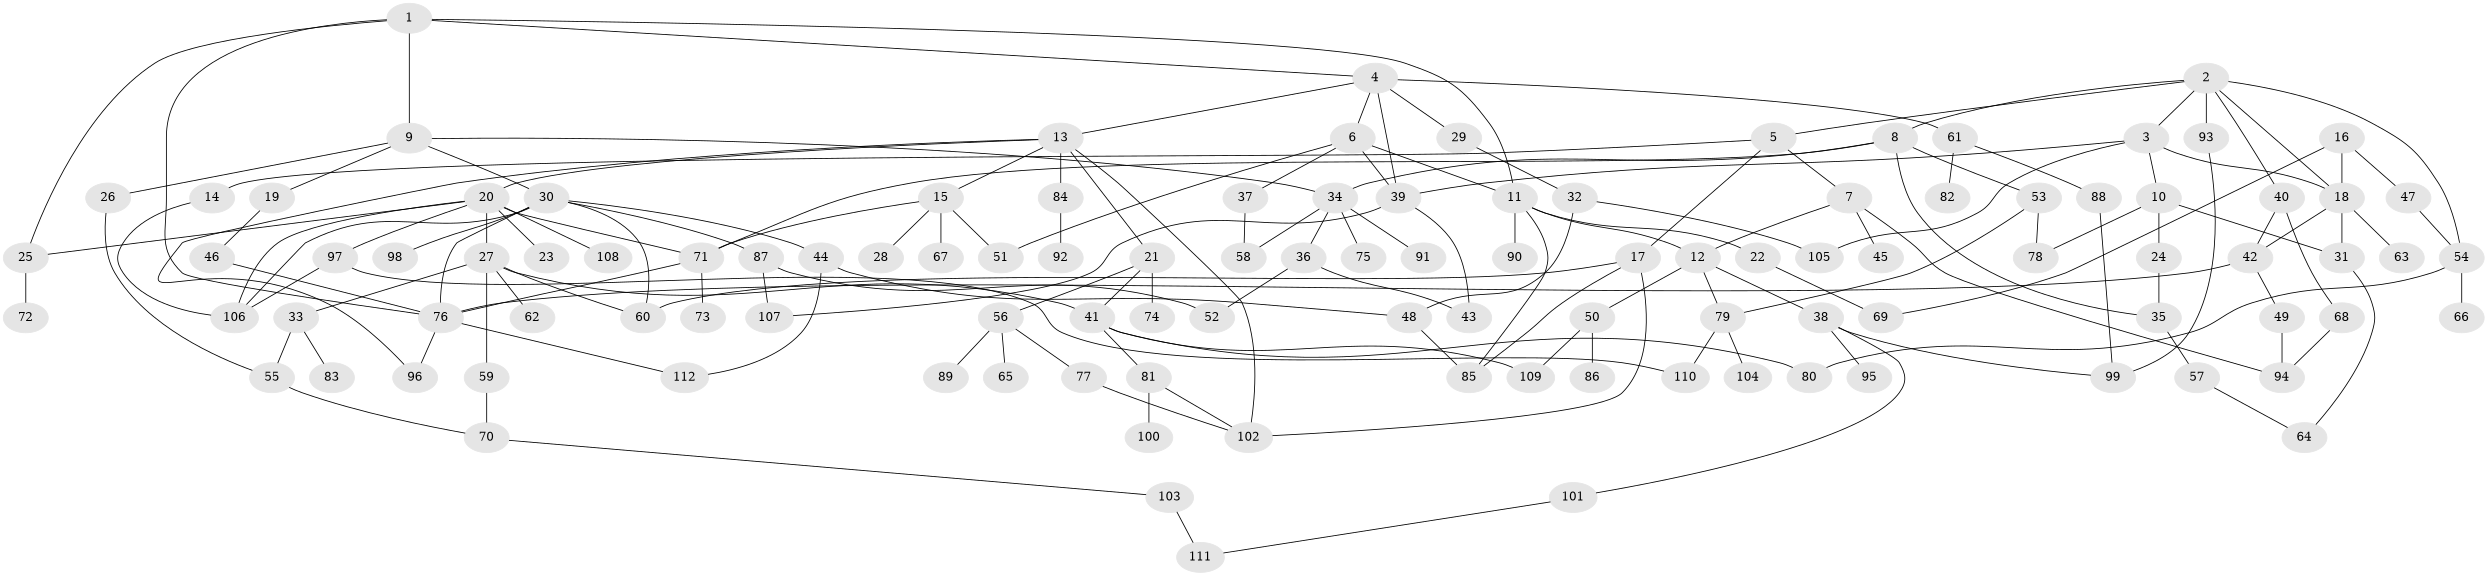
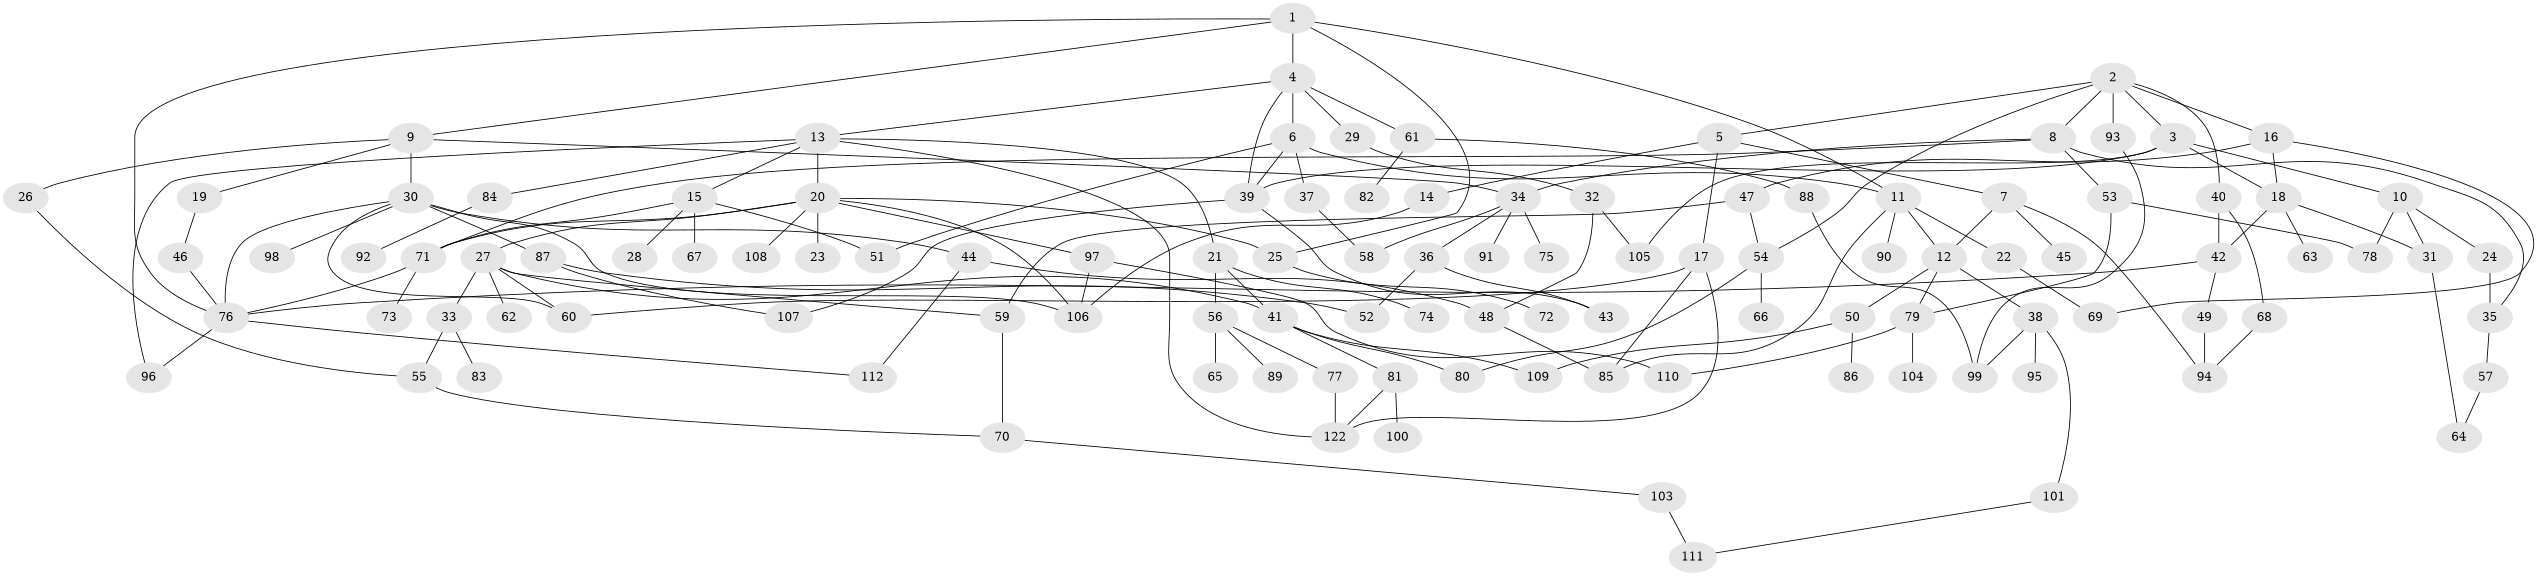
(2274, 138) -> (2198, 110)
none -> (1315, 220)
(1249, 438) -> (1335, 438)
